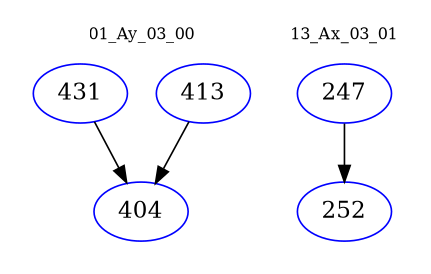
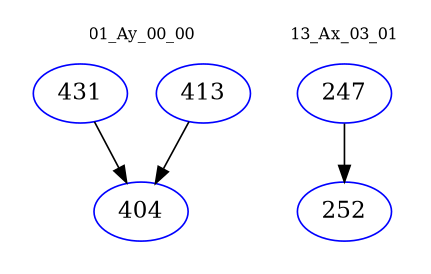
(142, 35) -> (142, 35)
